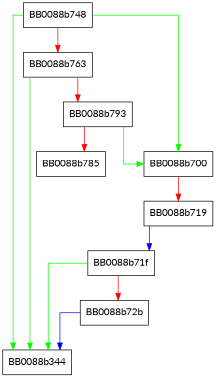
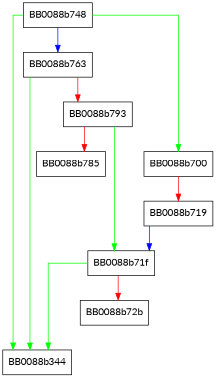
(58, 36) -> (58, 36)
(123, 152) -> (114, 185)
(60, 318) -> none
